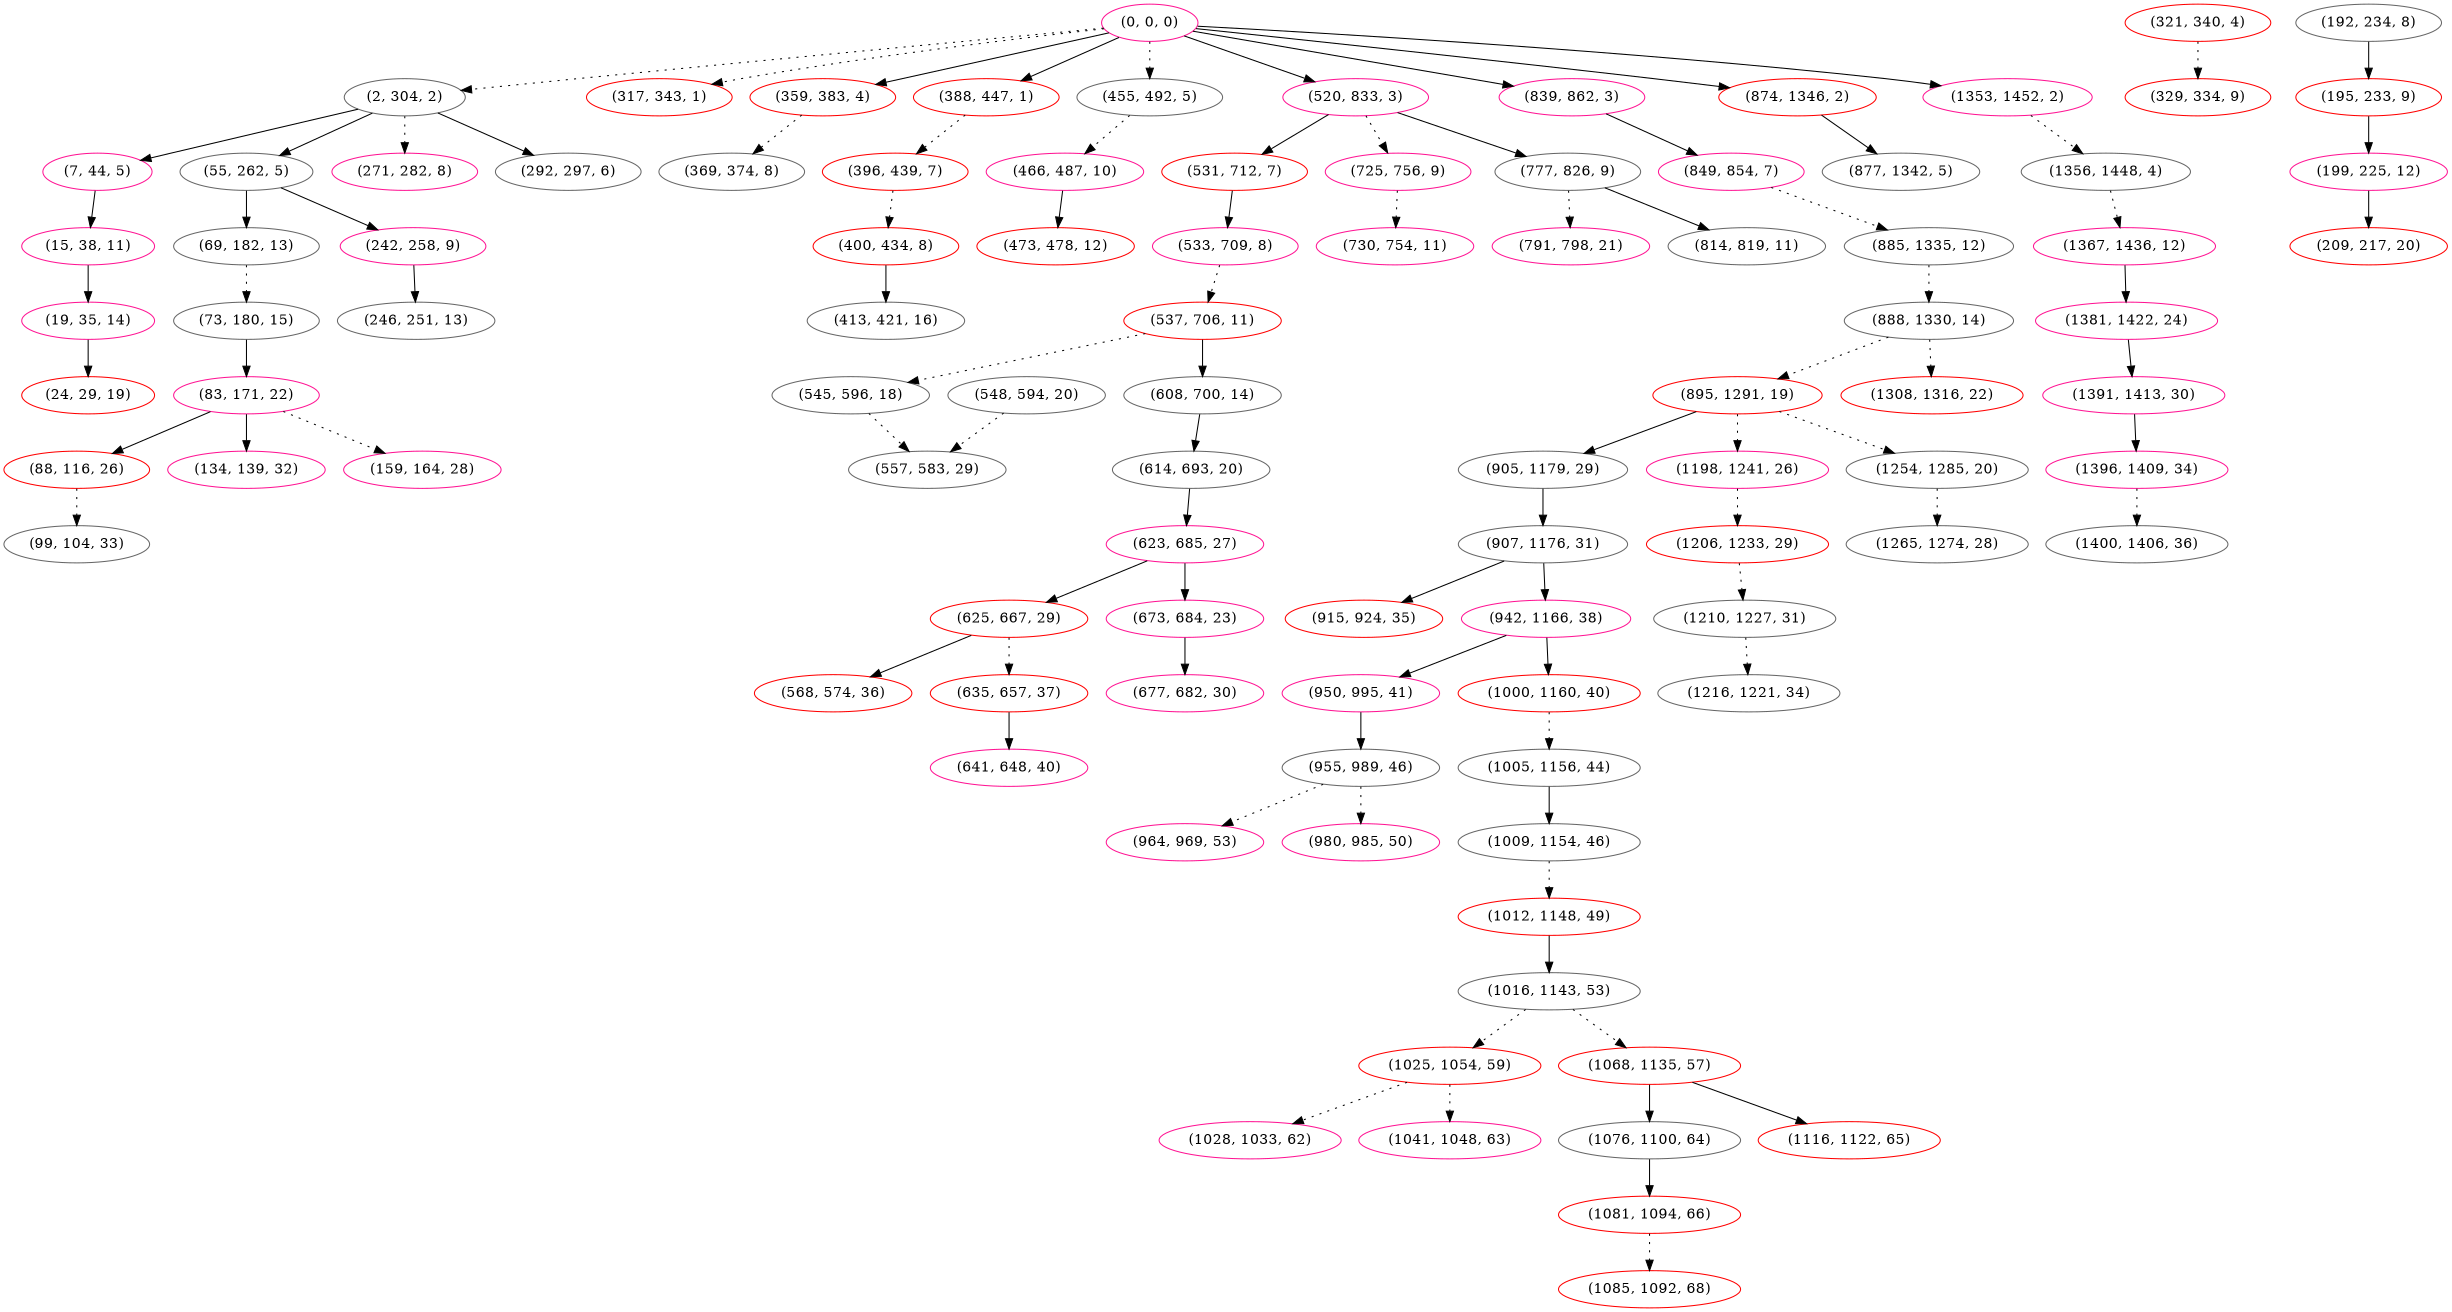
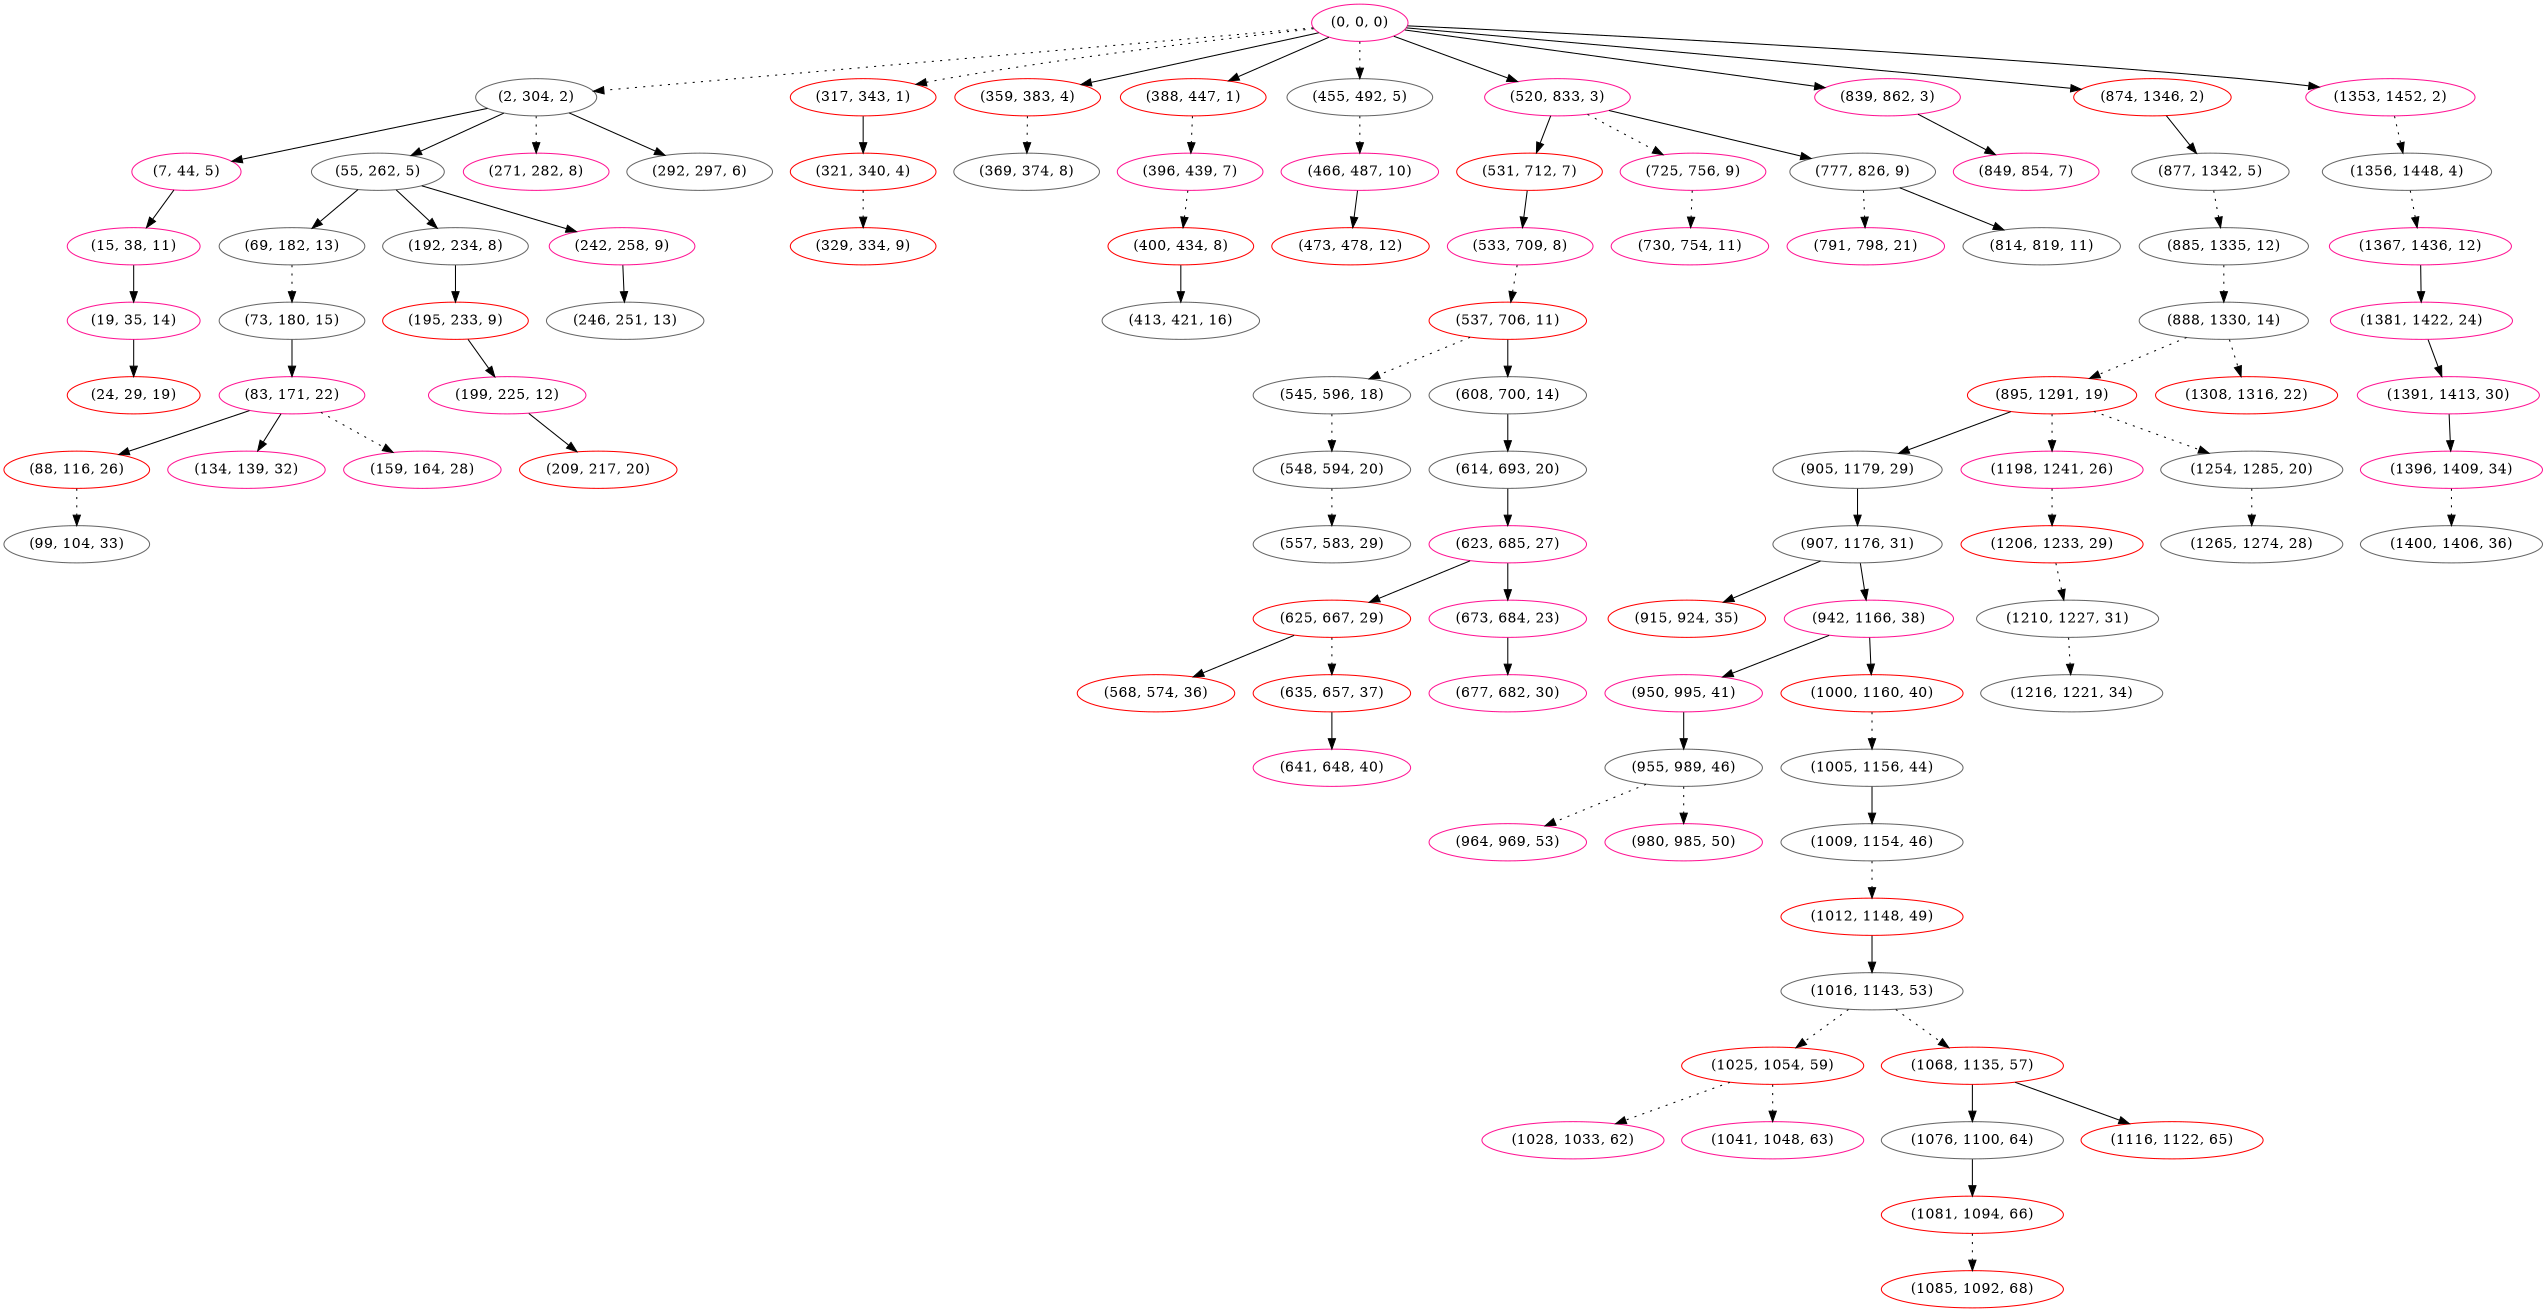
none -> (863, 129)
(895, 172) -> (1190, 172)
none -> (413, 206)
(1824, 207) -> (2216, 204)
(885, 429) -> (1332, 427)
